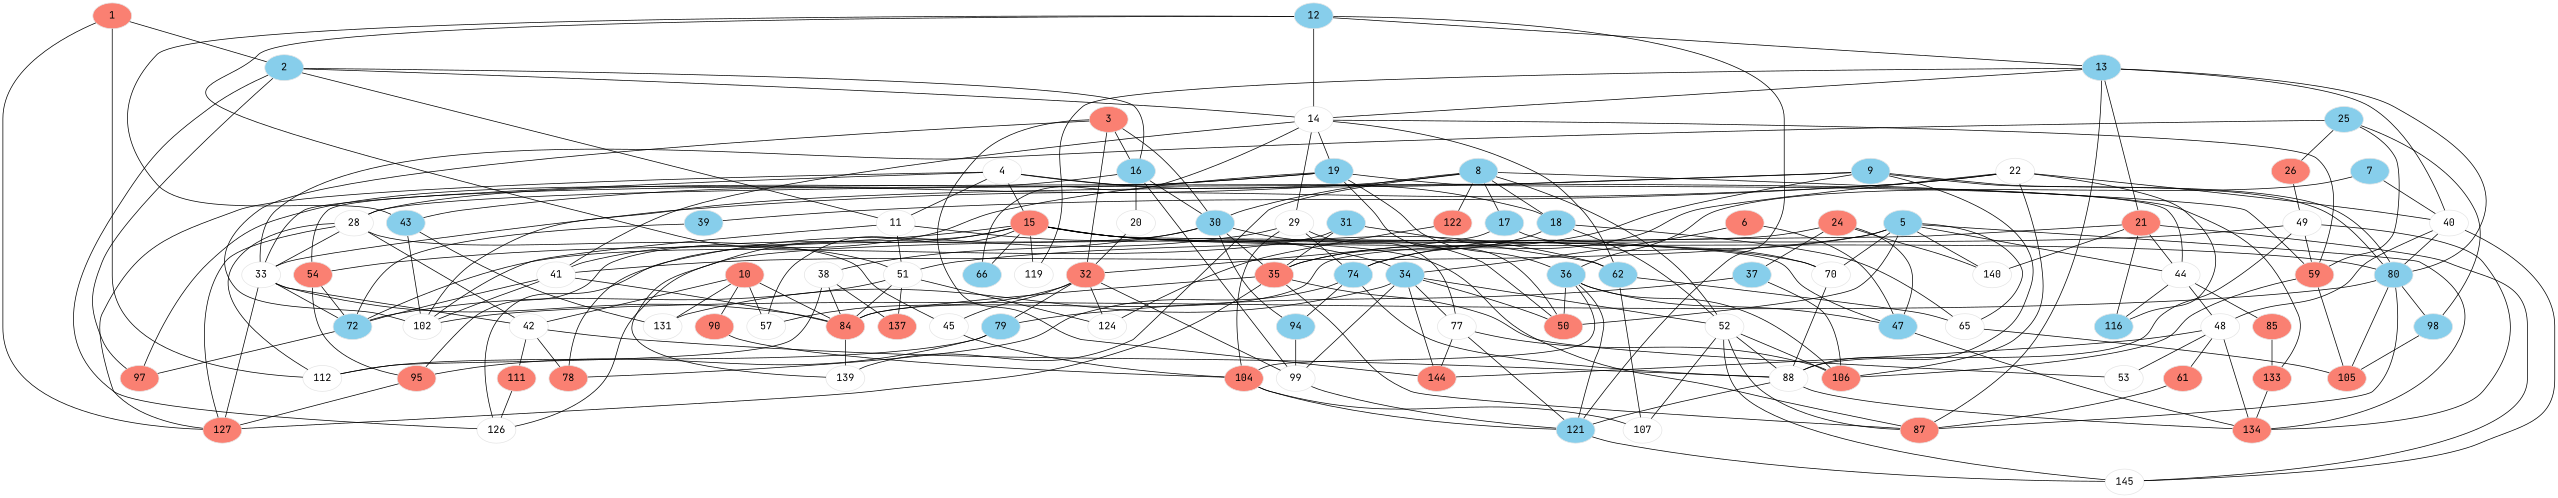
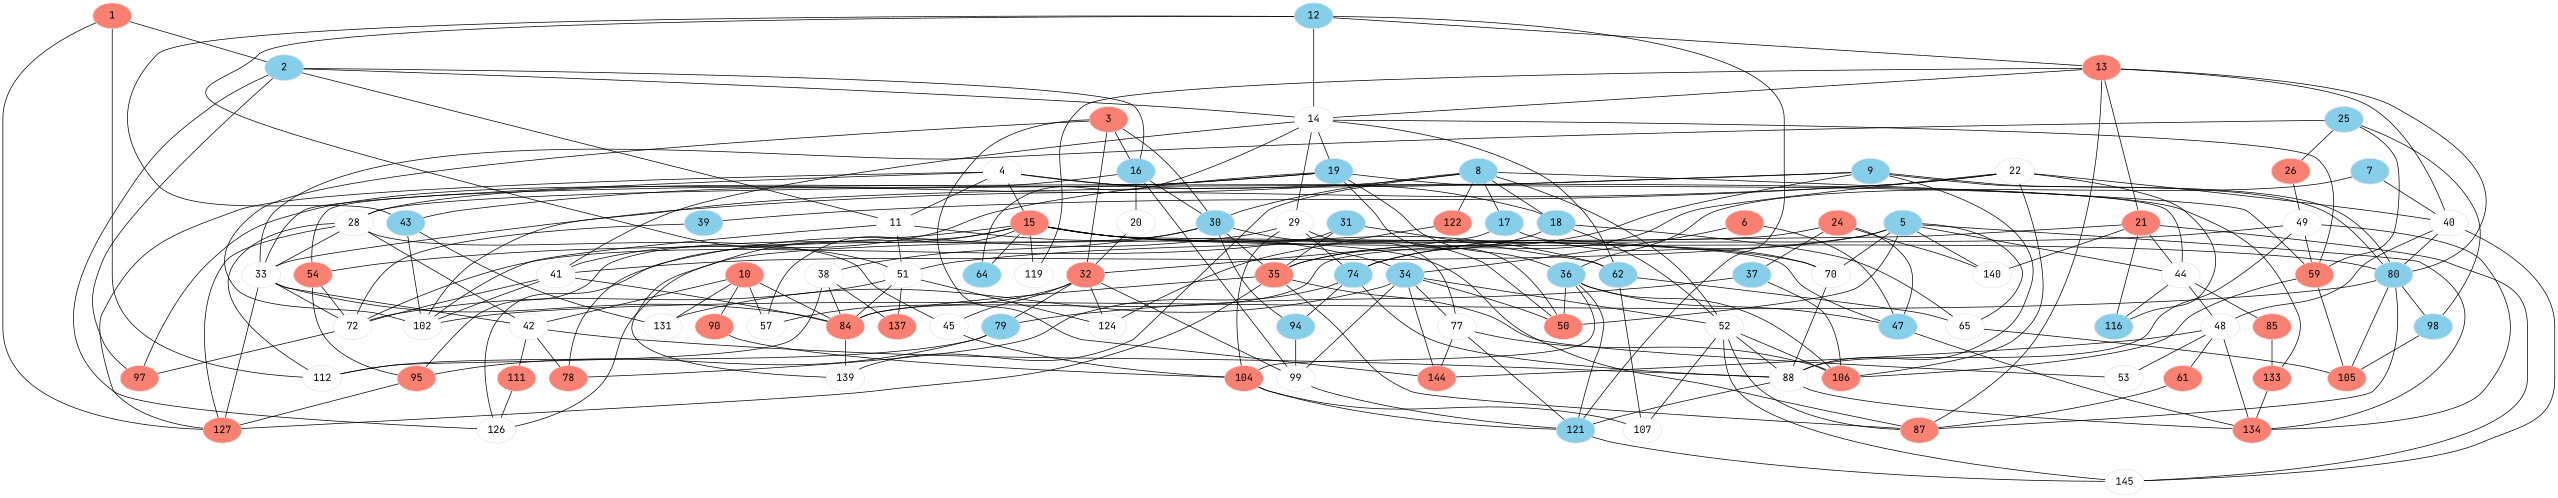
(2101, 68) -> (2101, 68)
(982, 275) -> (982, 275)
(353, 327) -> (353, 327)
